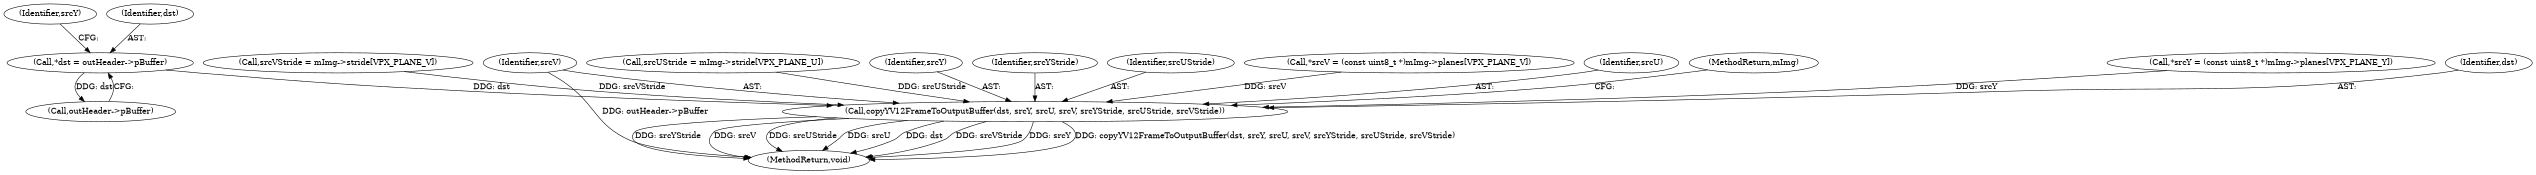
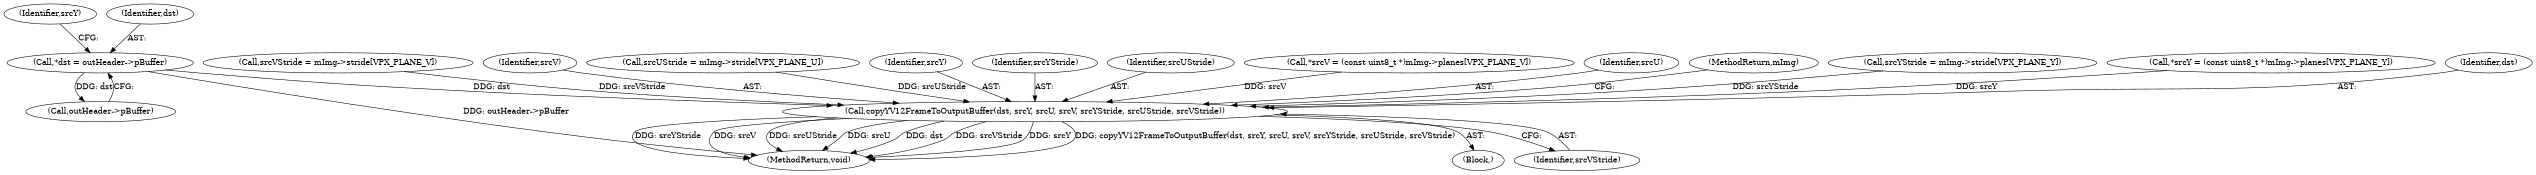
none -> (1962, 63)
(629, 140) -> (449, 119)
none -> (1478, 160)
none -> (1577, 160)
